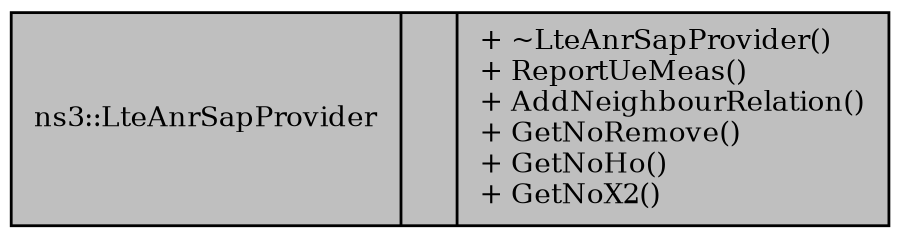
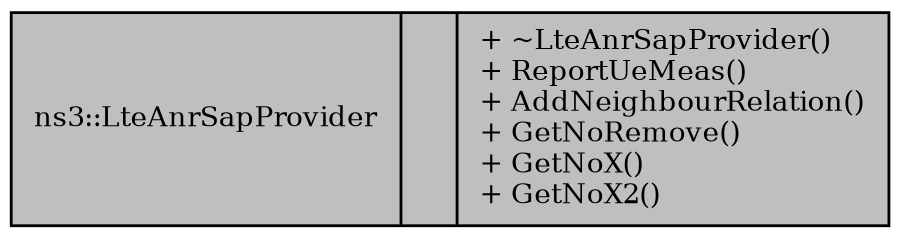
(573, 164) -> (562, 164)
